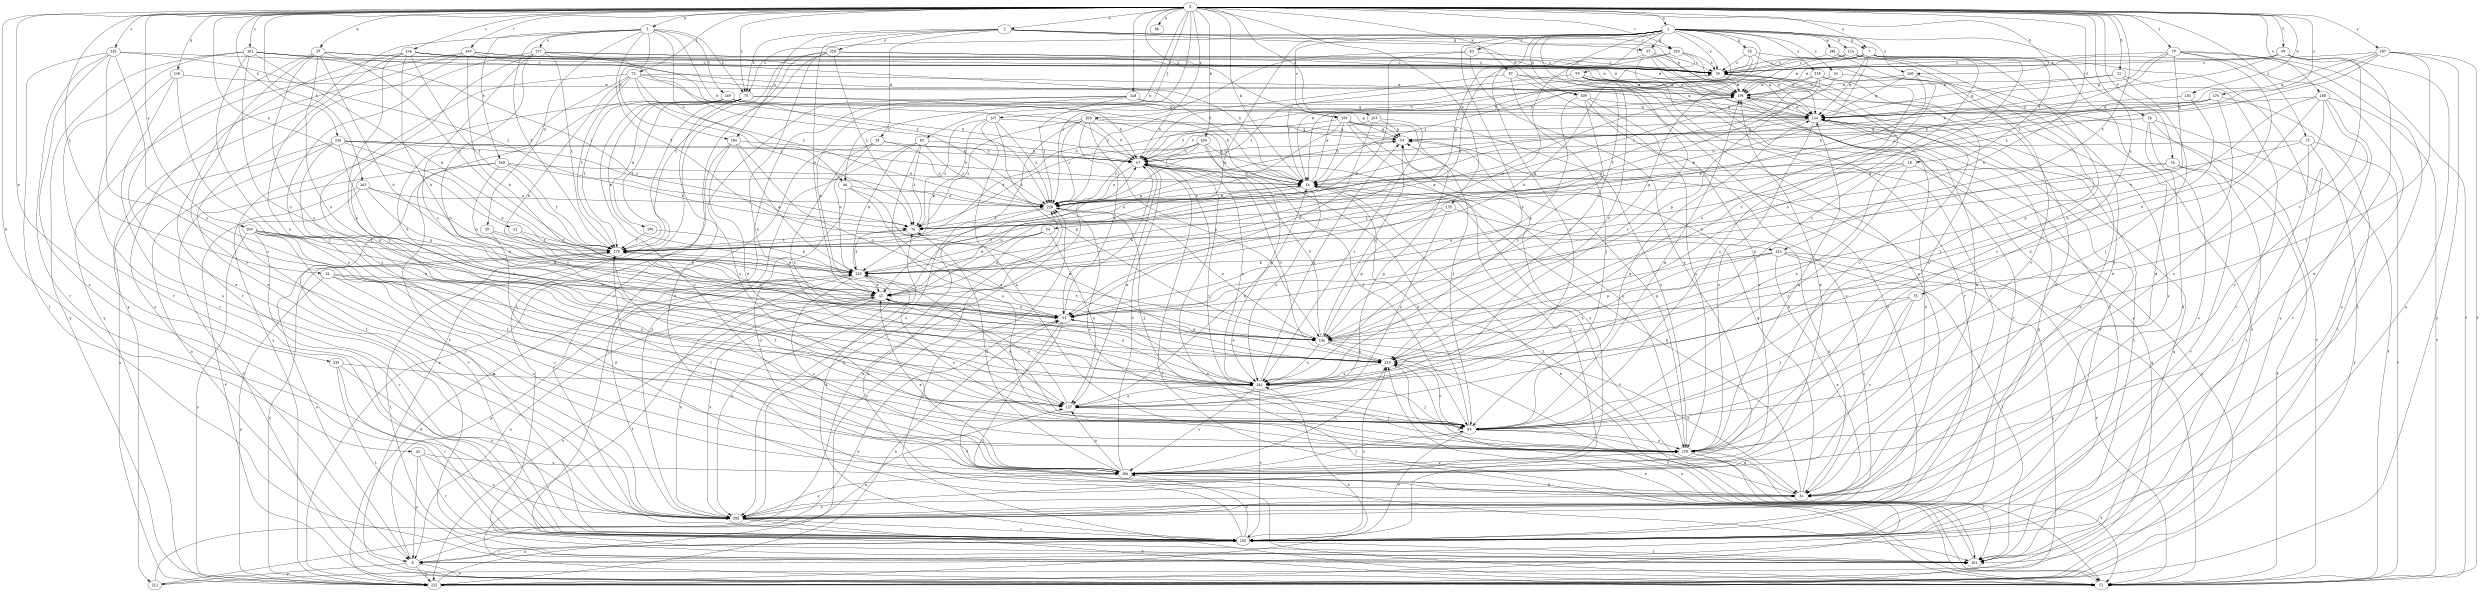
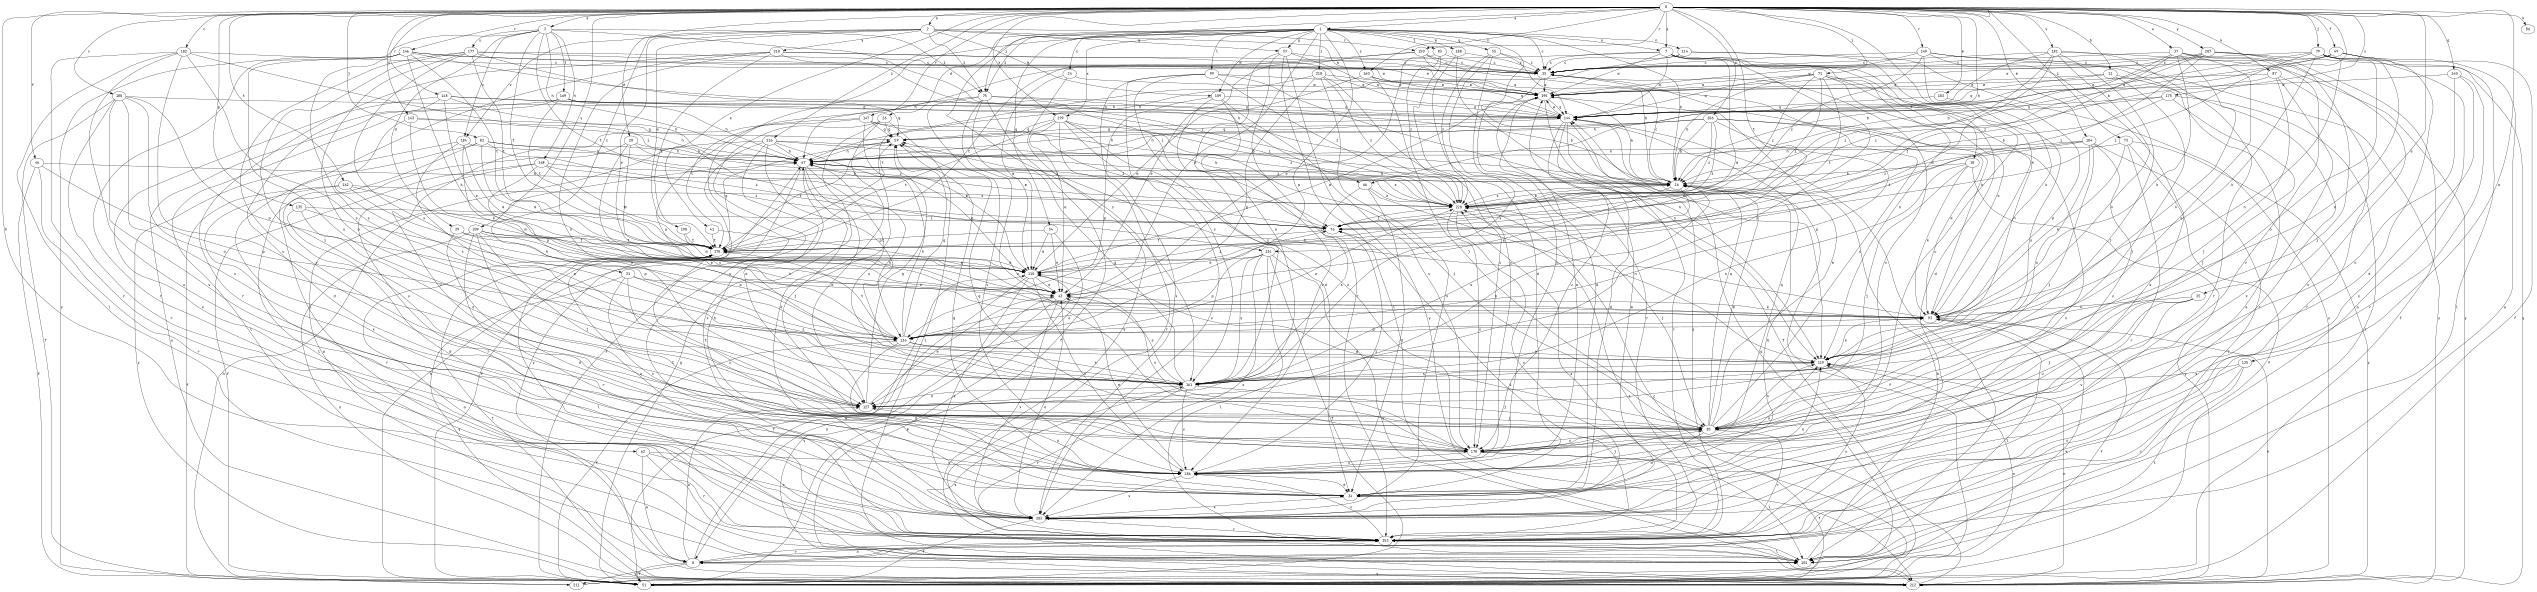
(638, 130) -> (695, 42)
none -> (807, 191)
none -> (1680, 390)
